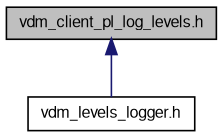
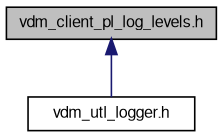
(111, 114) -> (111, 114)
